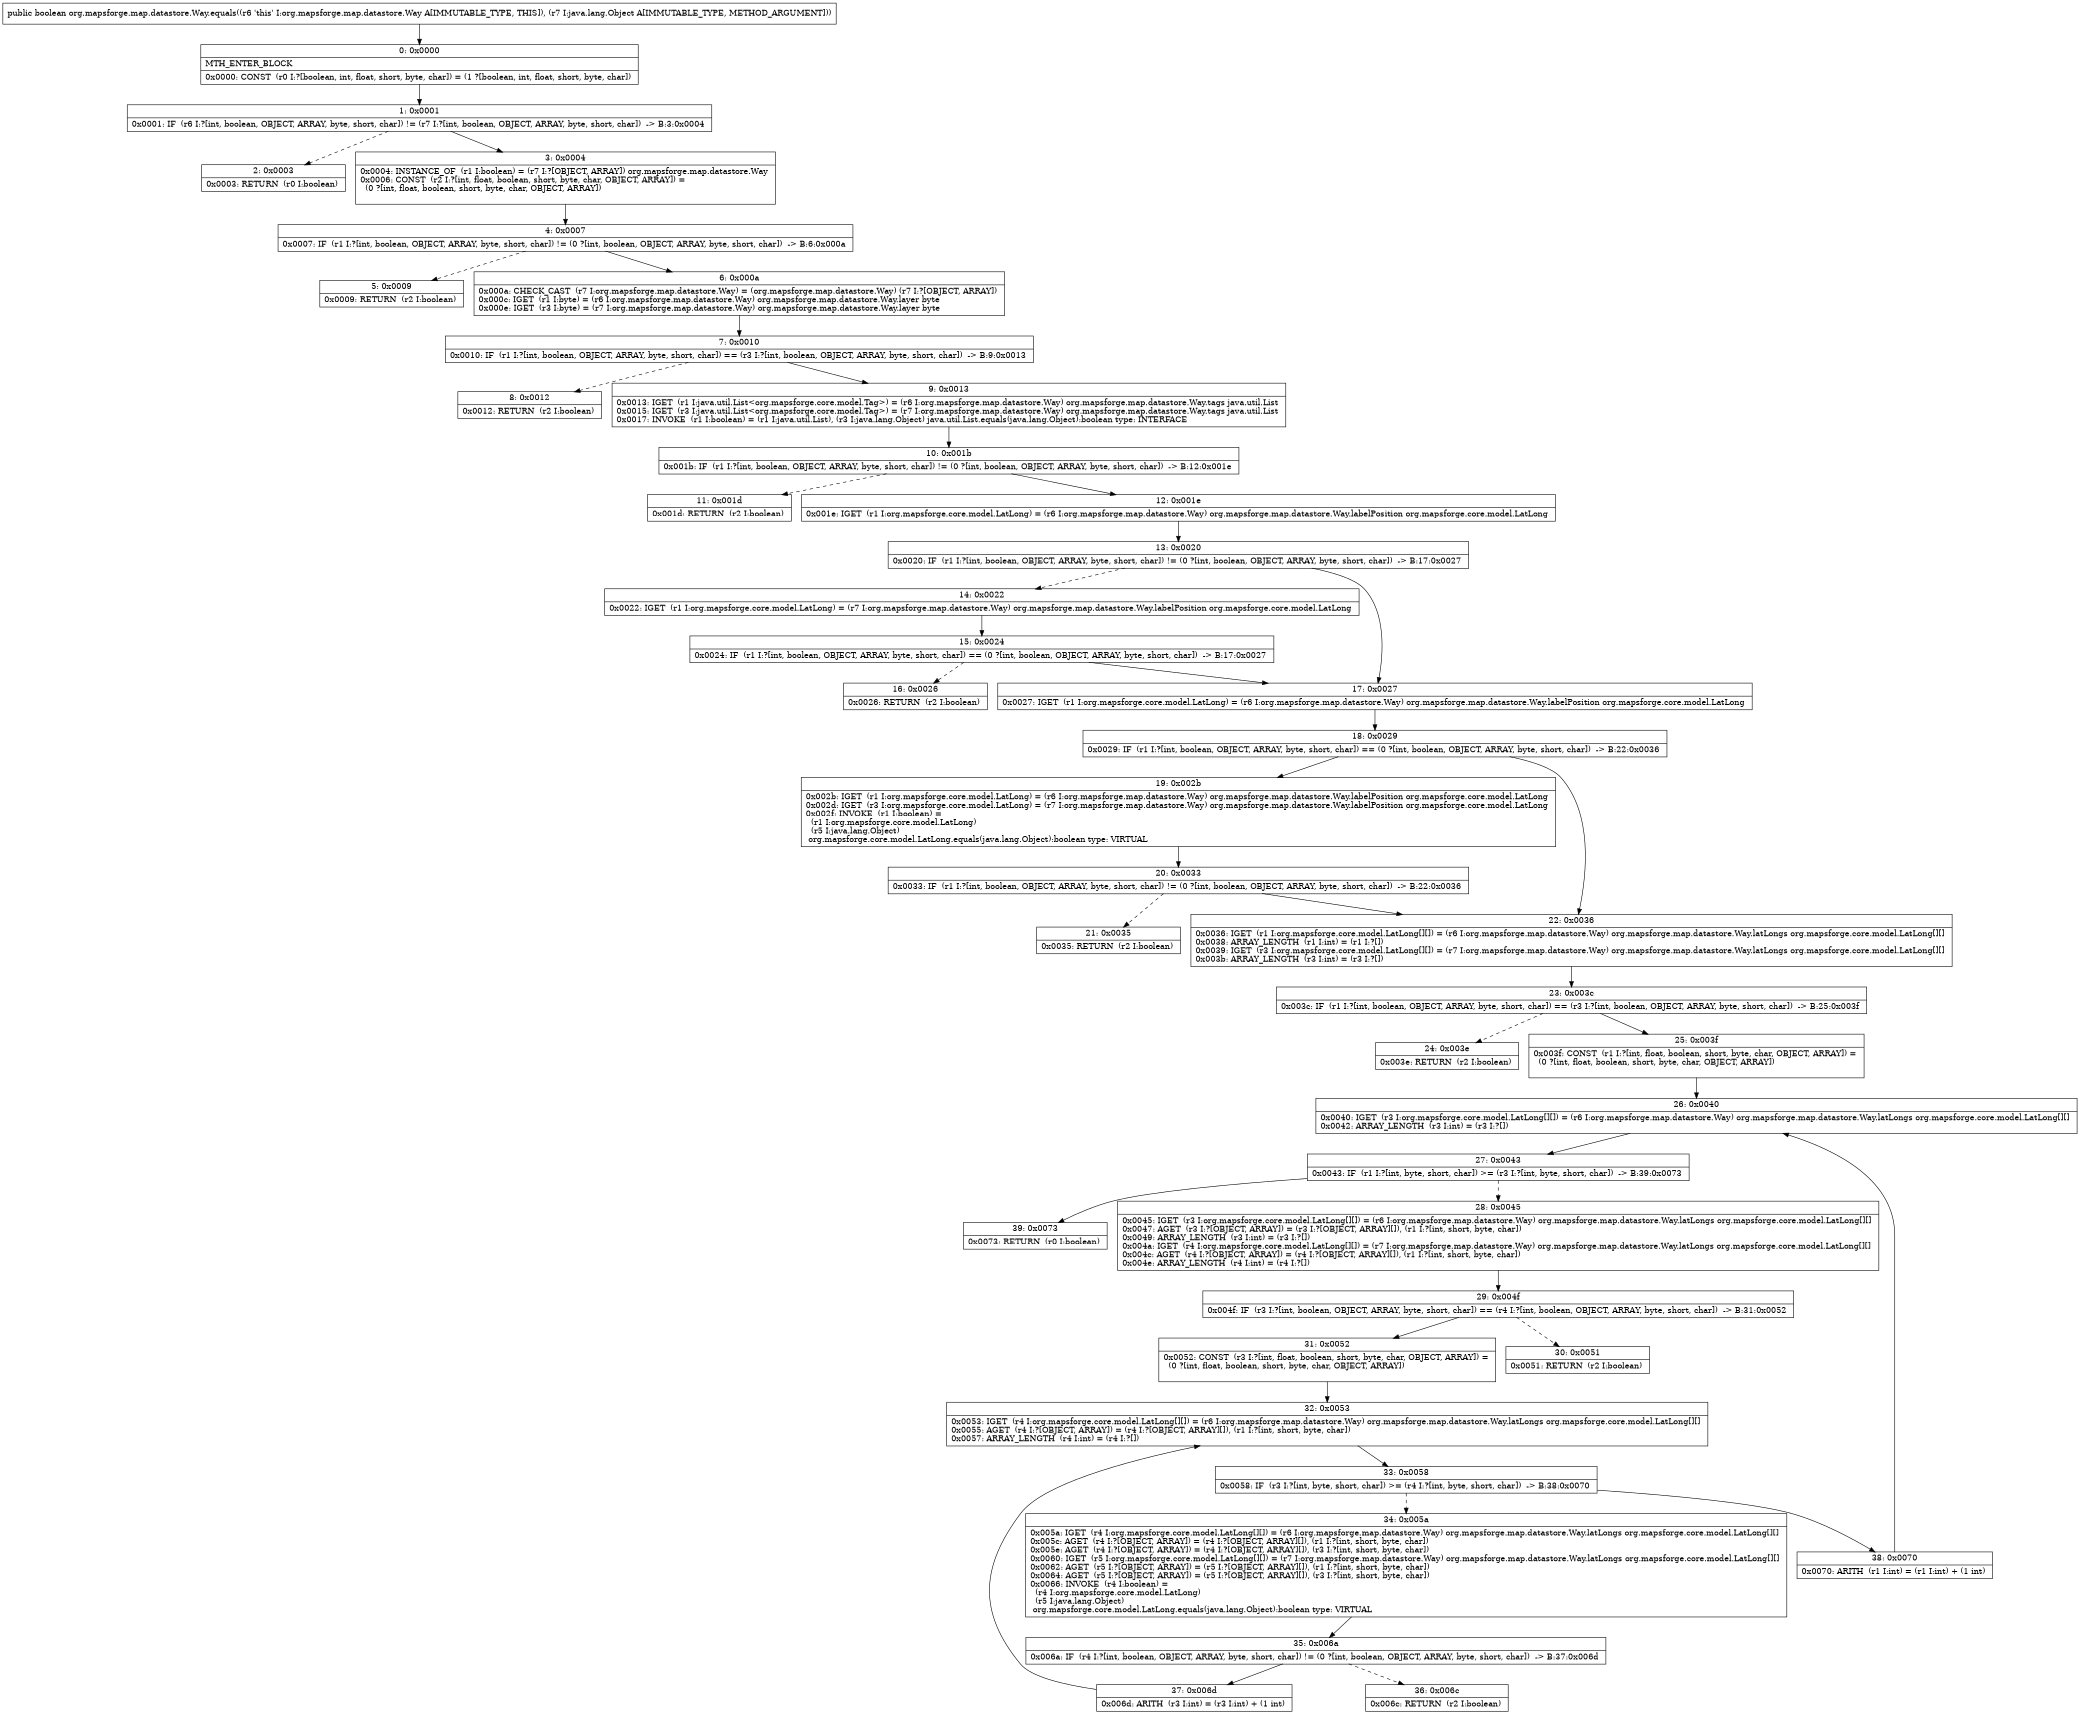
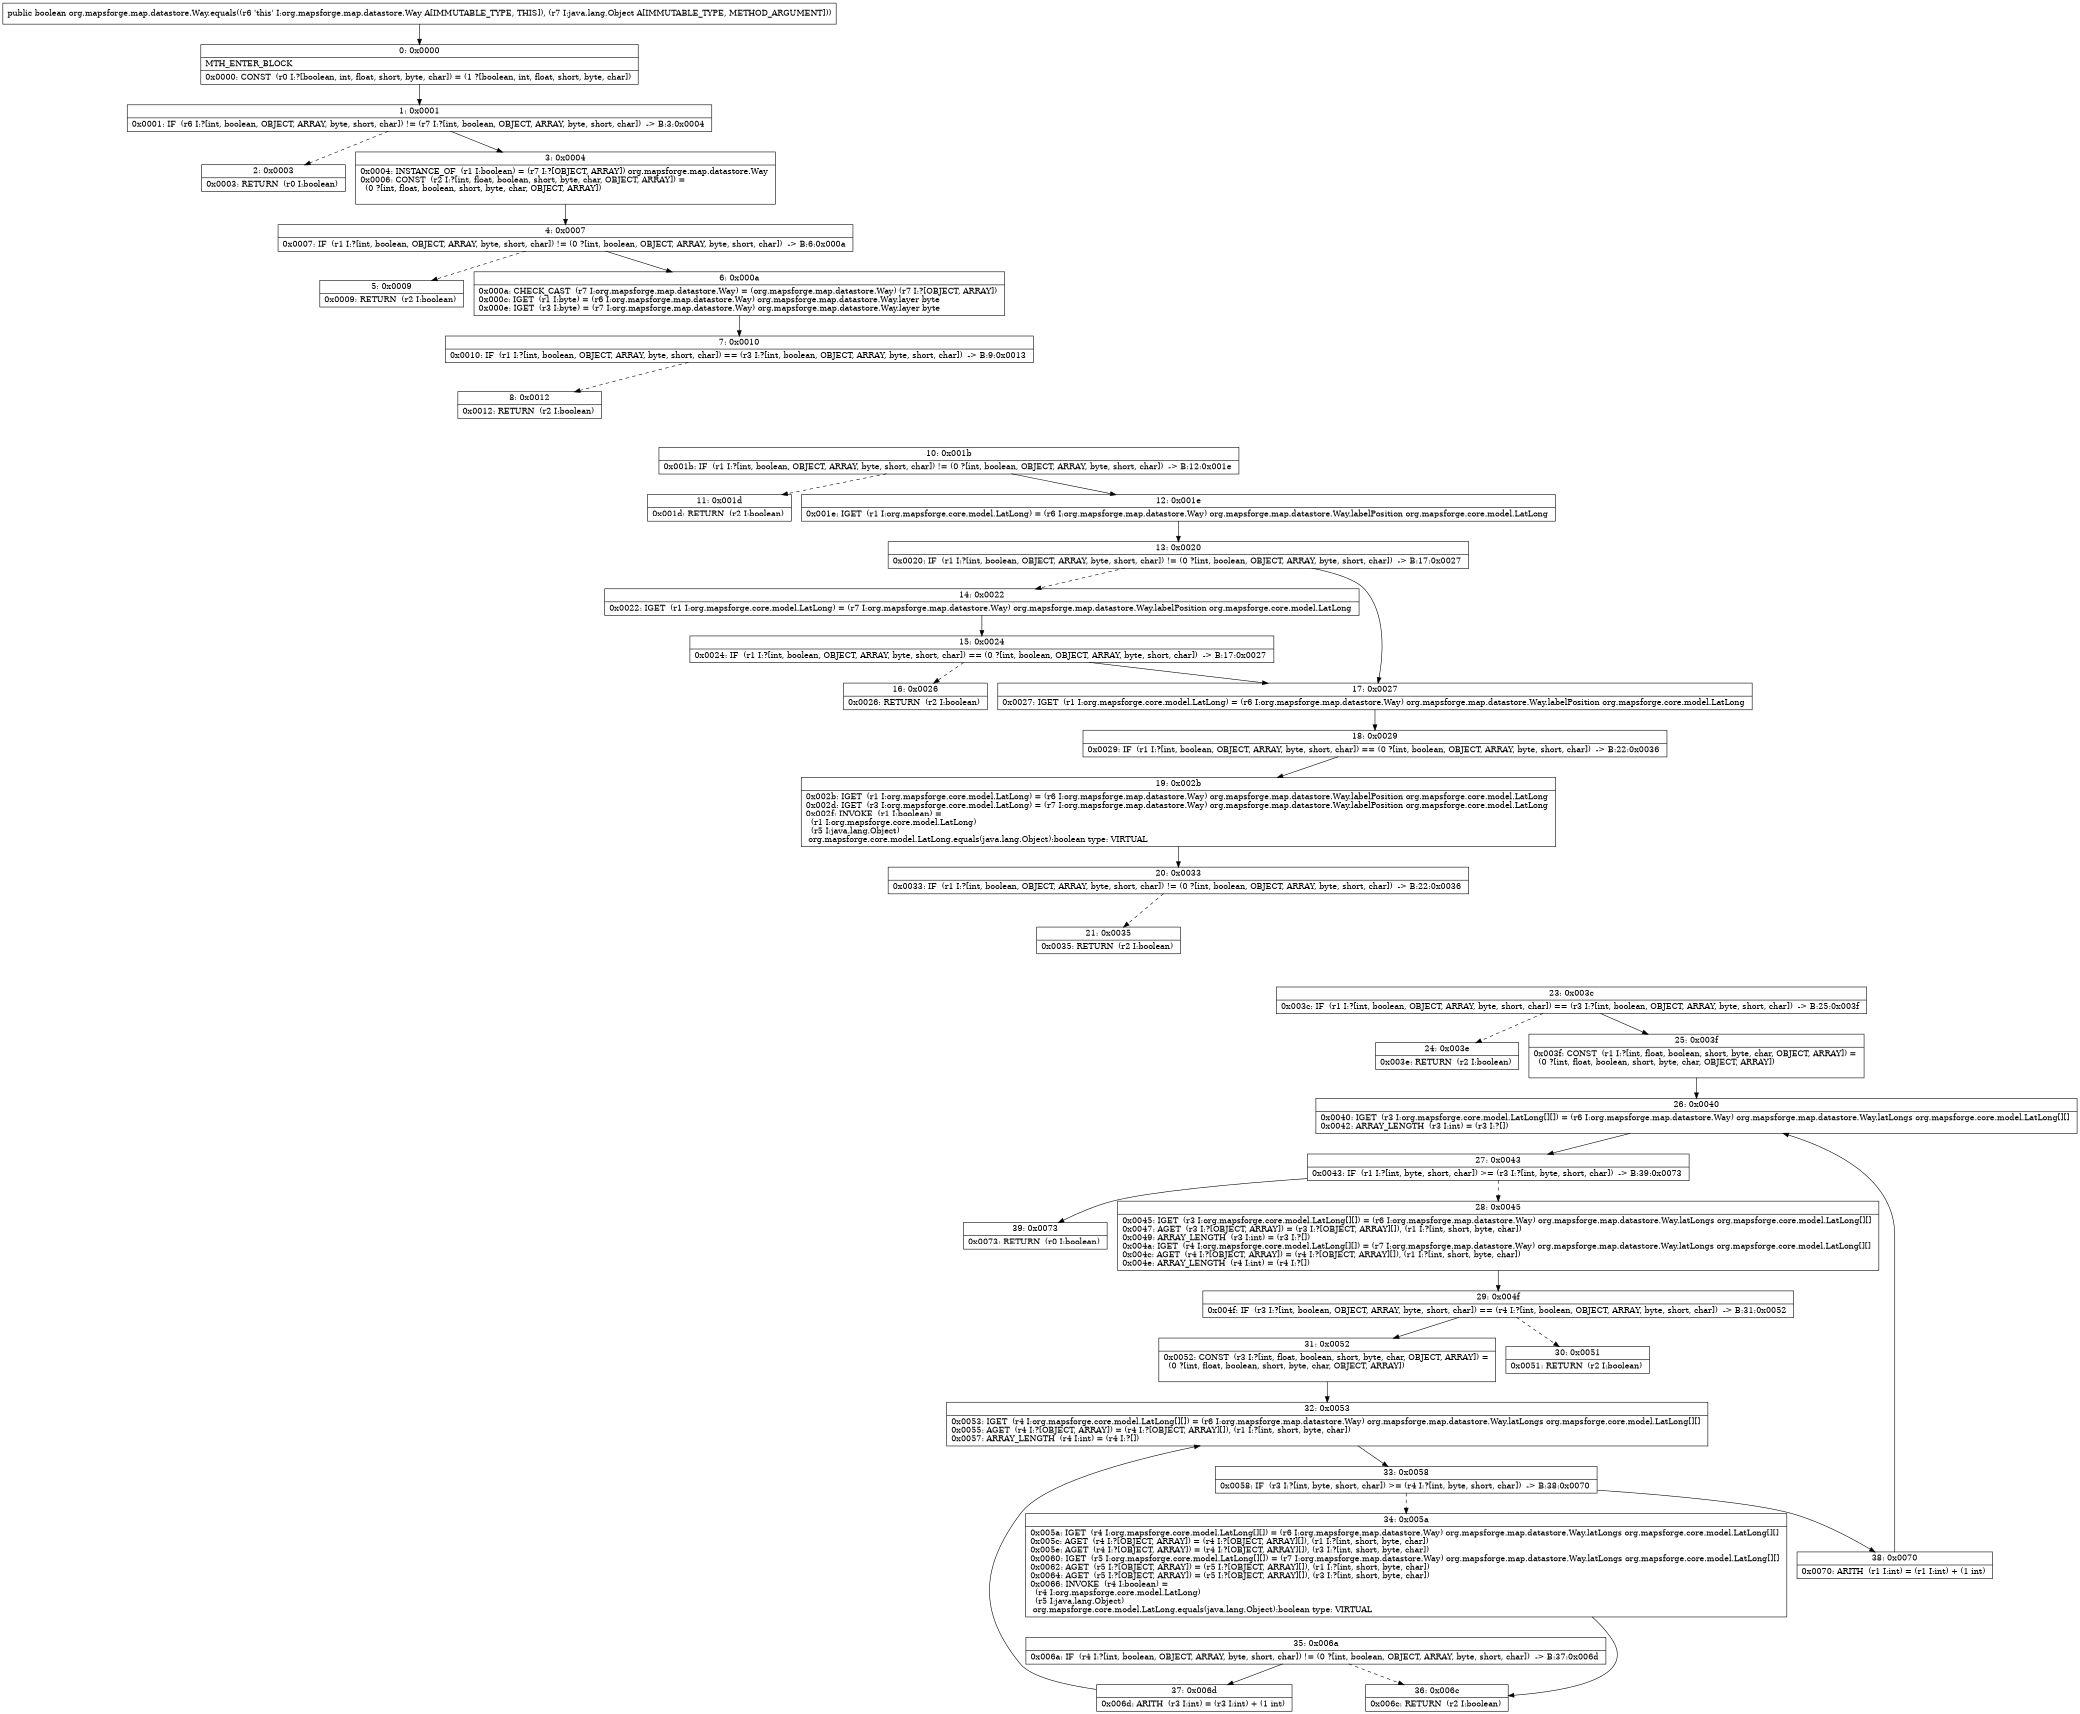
(949, 405) -> none
(1572, 940) -> none
(1343, 1625) -> (1594, 1680)
